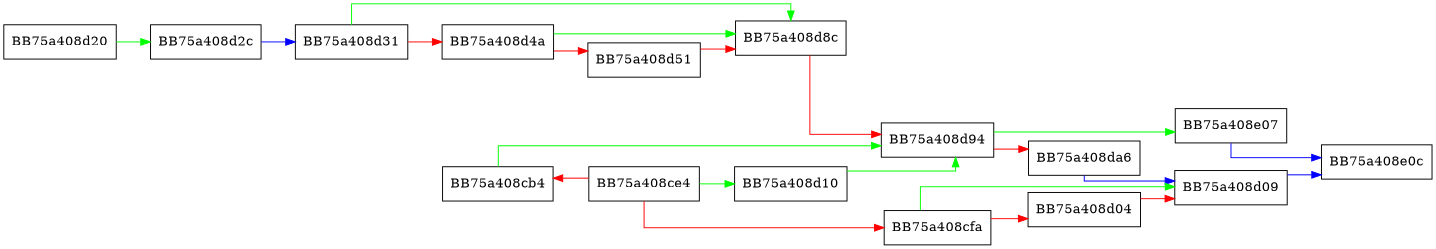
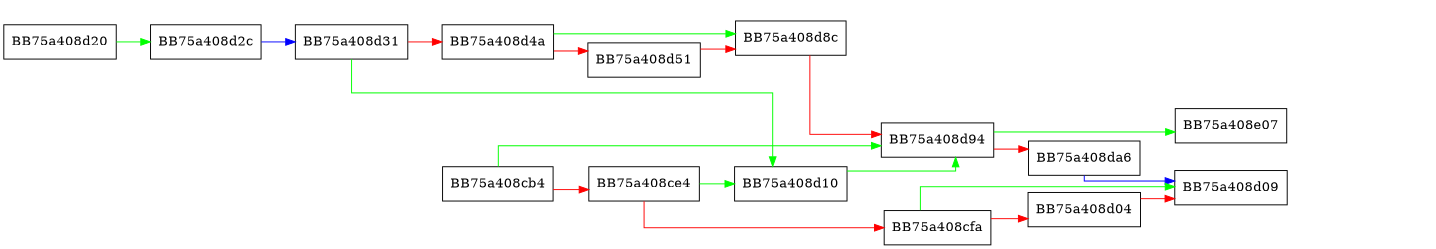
(564, 4) -> (577, 93)
(1377, 162) -> none
(576, 178) -> (566, 190)
